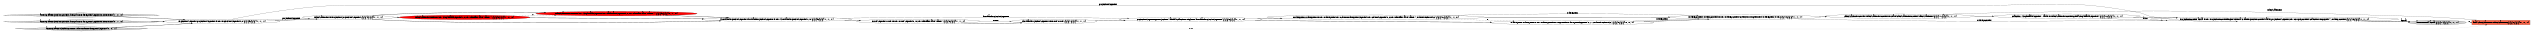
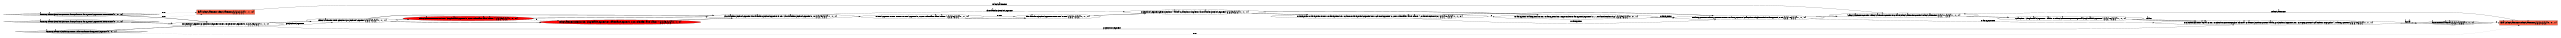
none -> (226, 12)
(2438, 22) -> (2453, 23)
